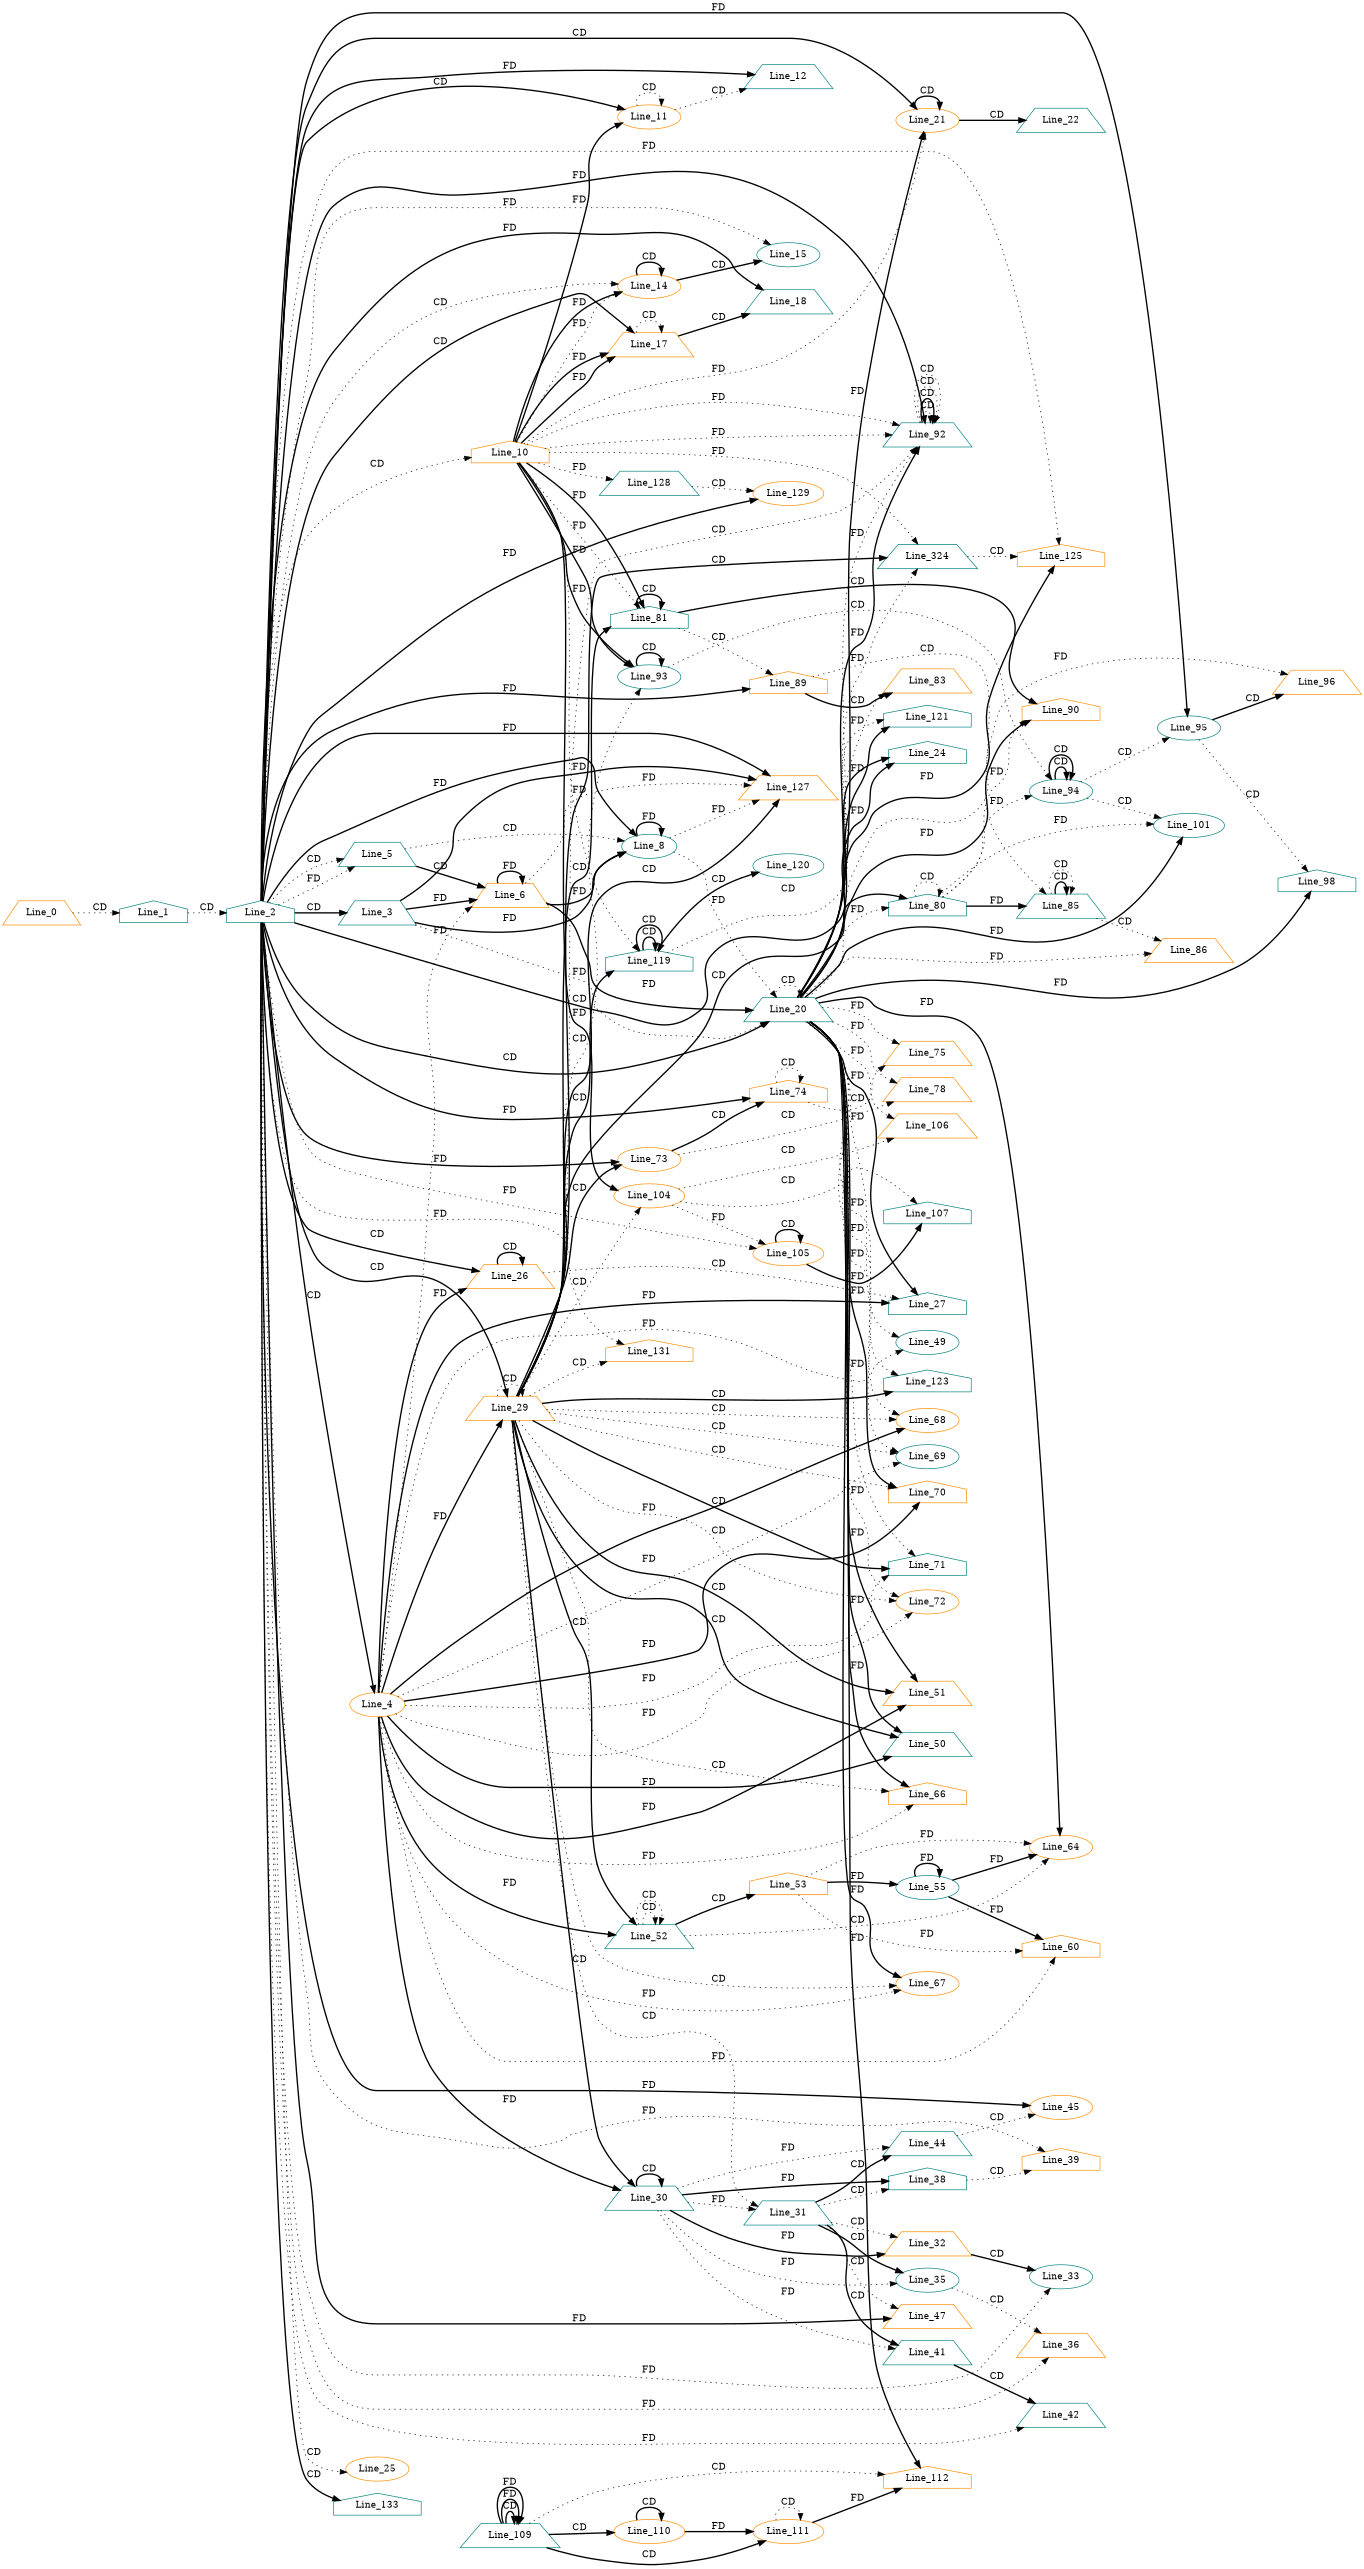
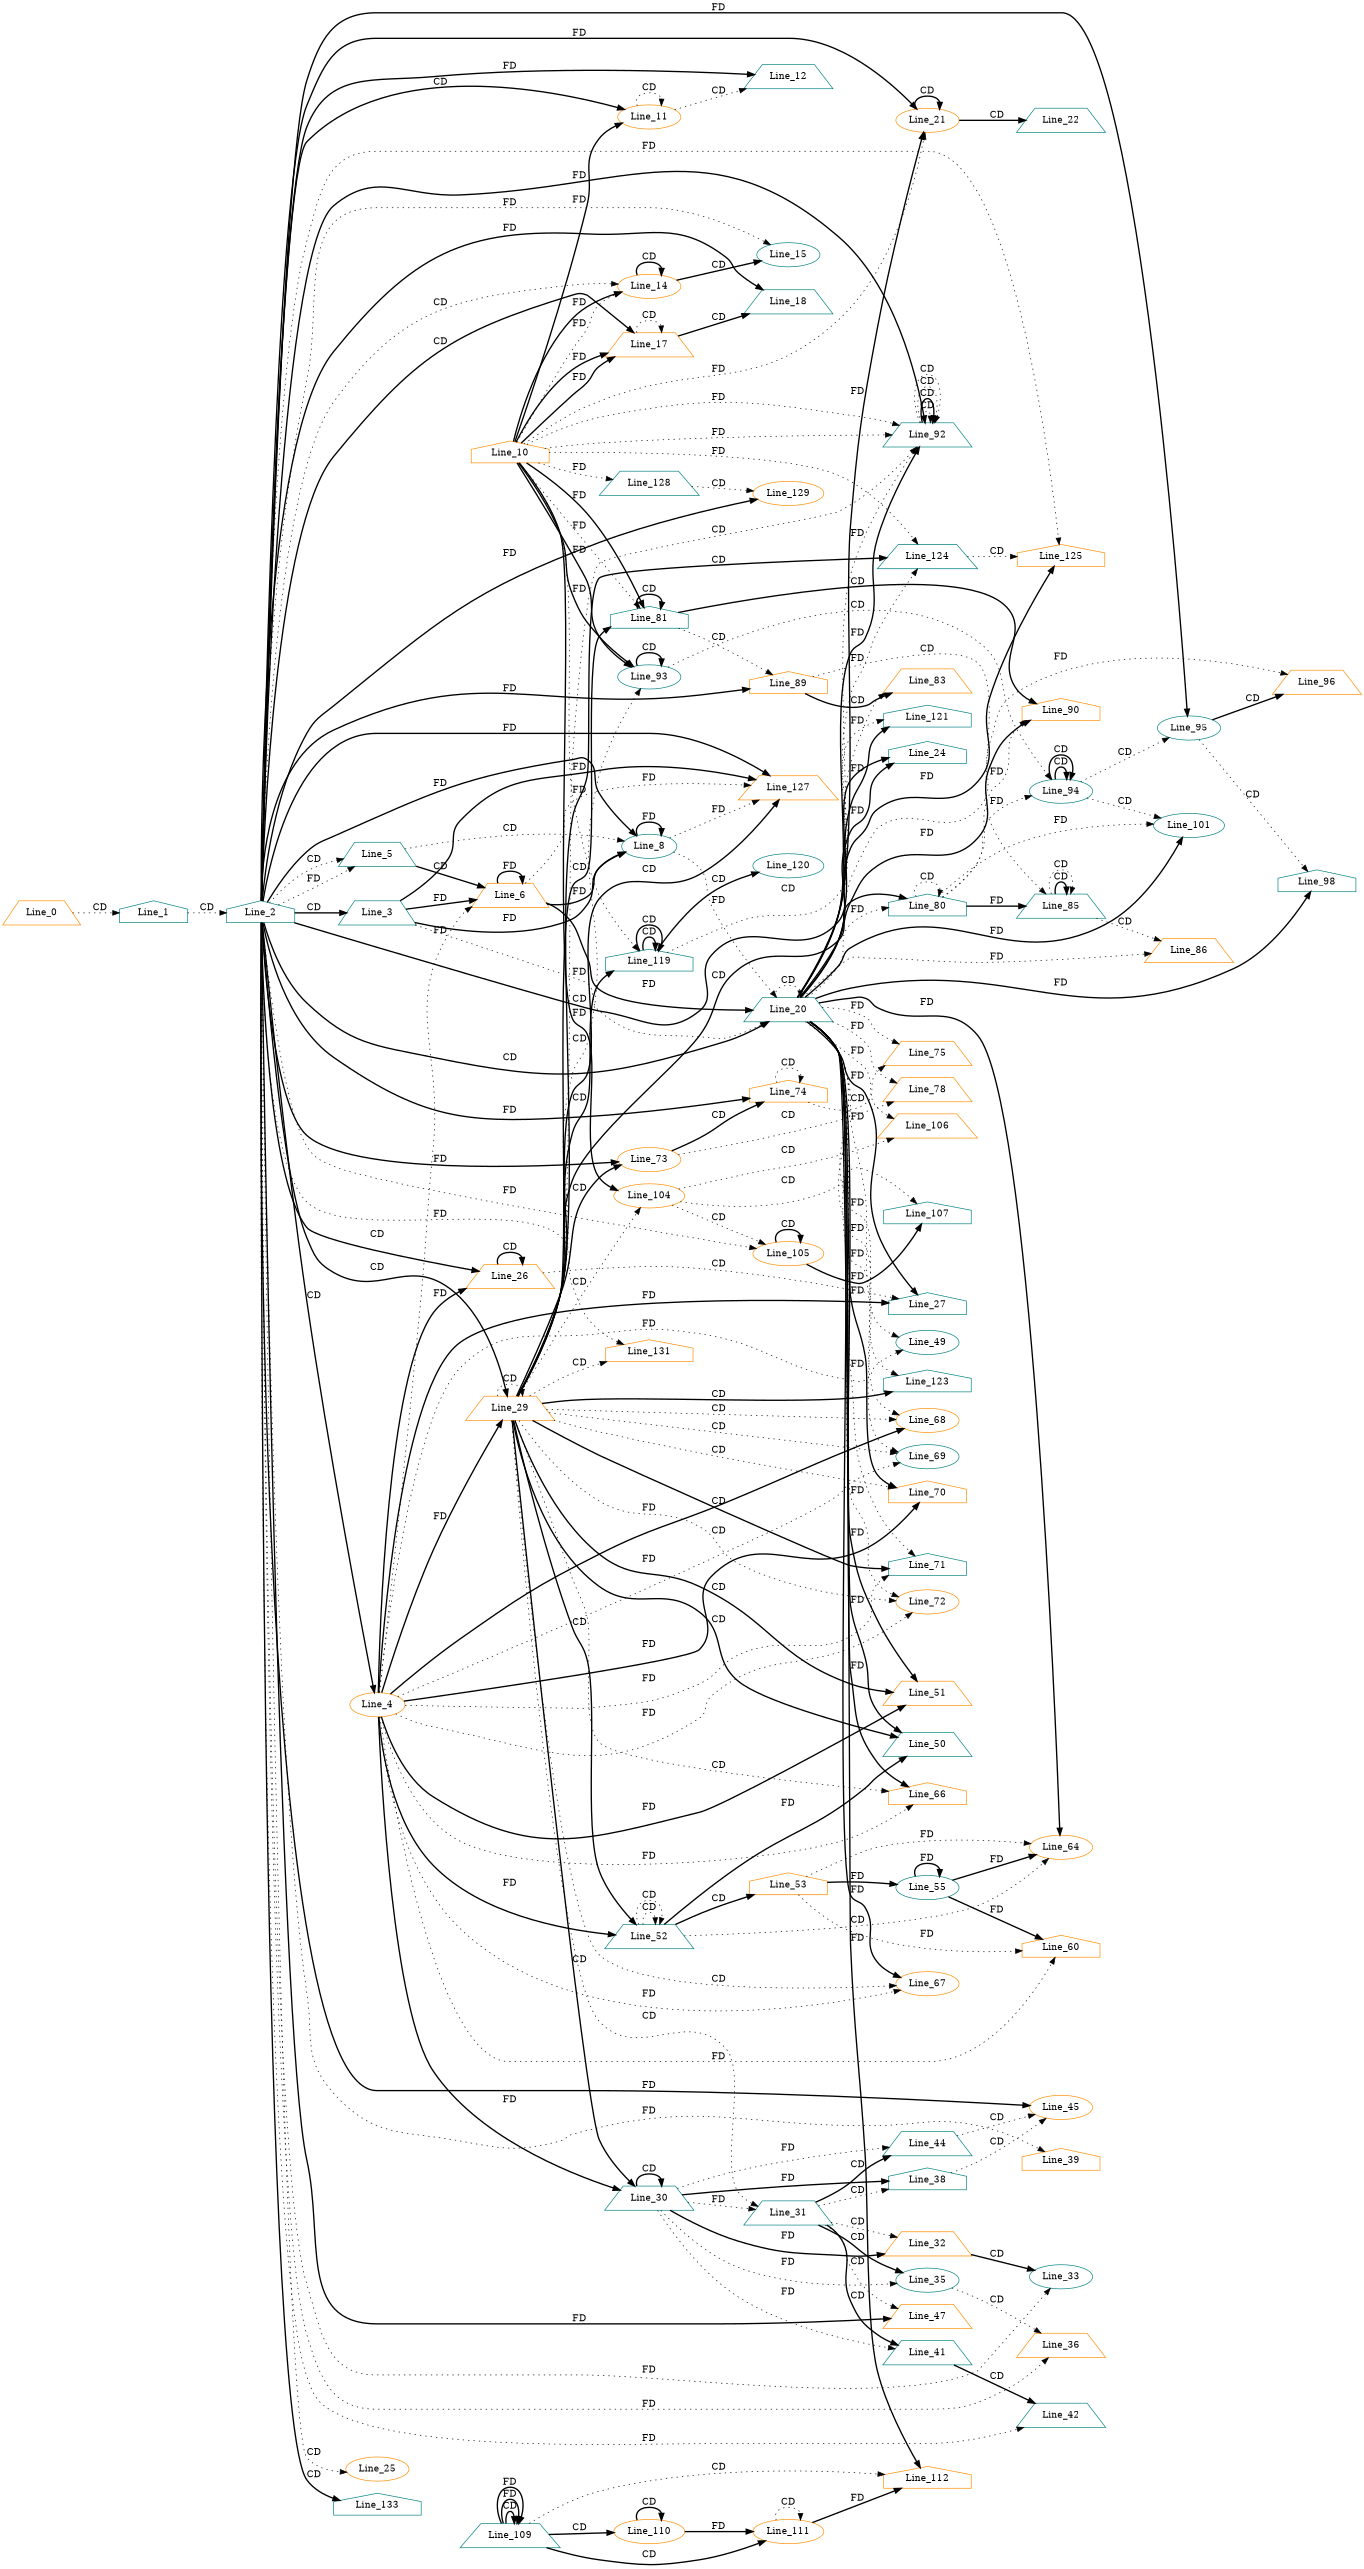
(580, 33) -> (580, 33)
(308, 536) -> none
(927, 557) -> (927, 557)
(719, 1218) -> (719, 1218)
(626, 1787) -> (781, 1841)
(996, 2178) -> (998, 2151)
